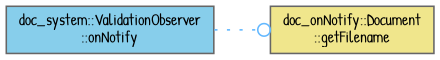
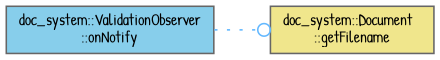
(352, 30) -> (352, 30)
